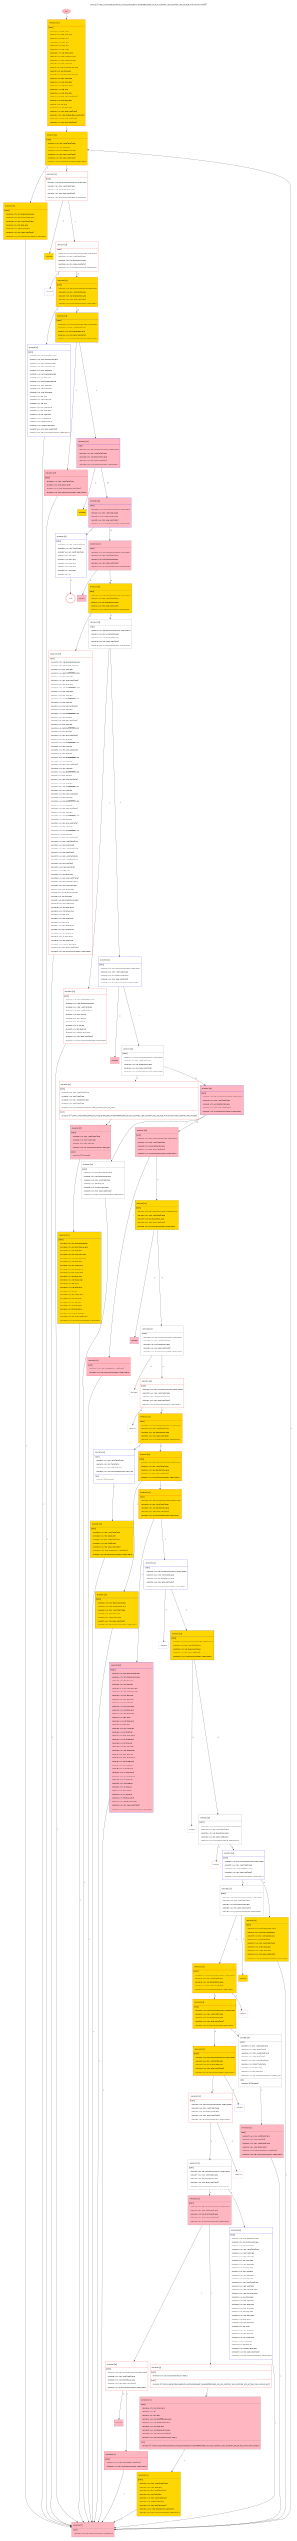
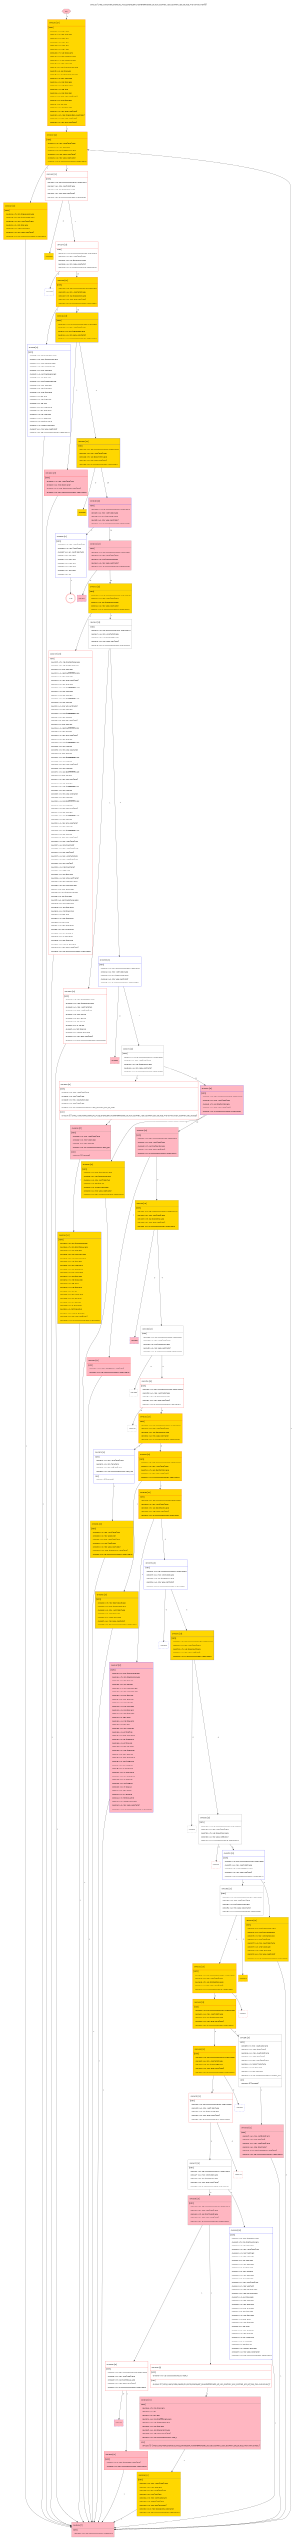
(98, 453) -> (98, 453)
(103, 1180) -> (103, 1180)
